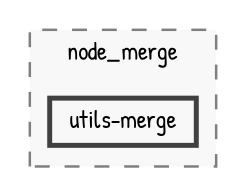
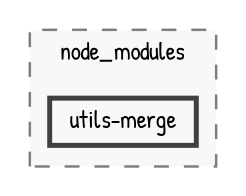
(123, 53) -> (123, 53)
